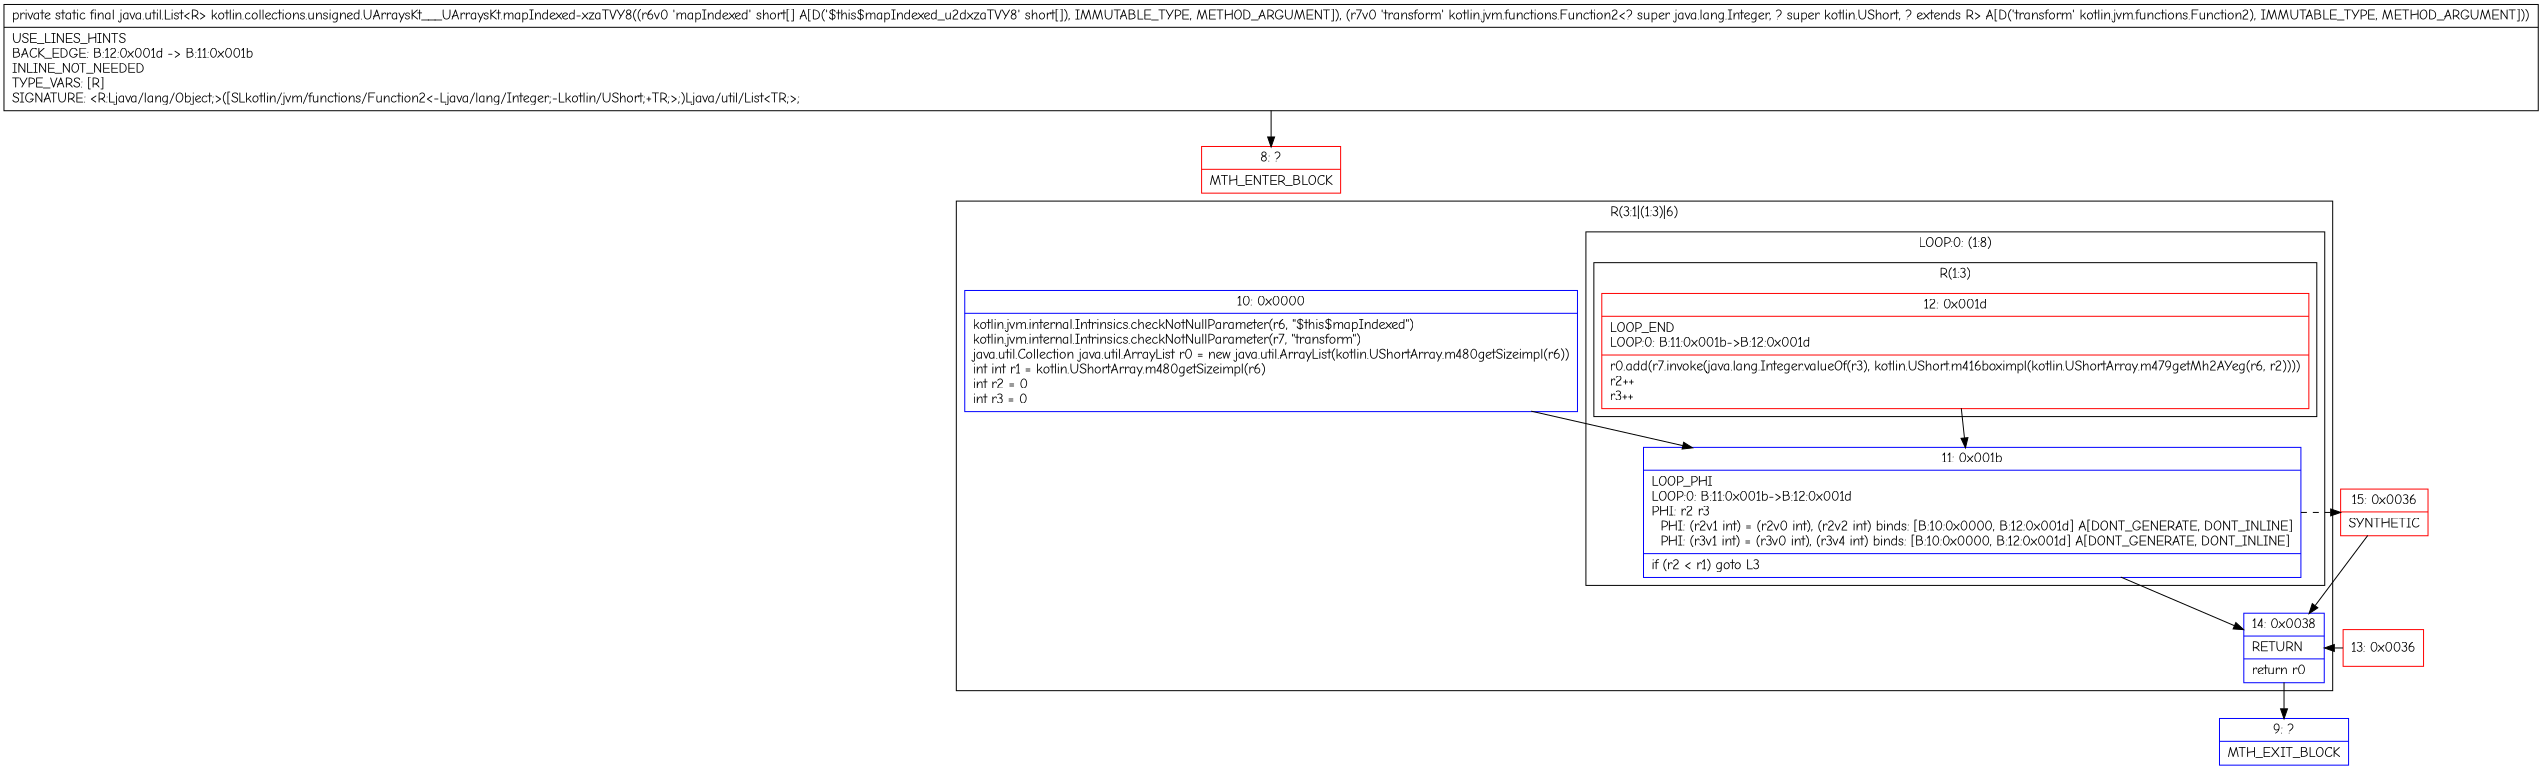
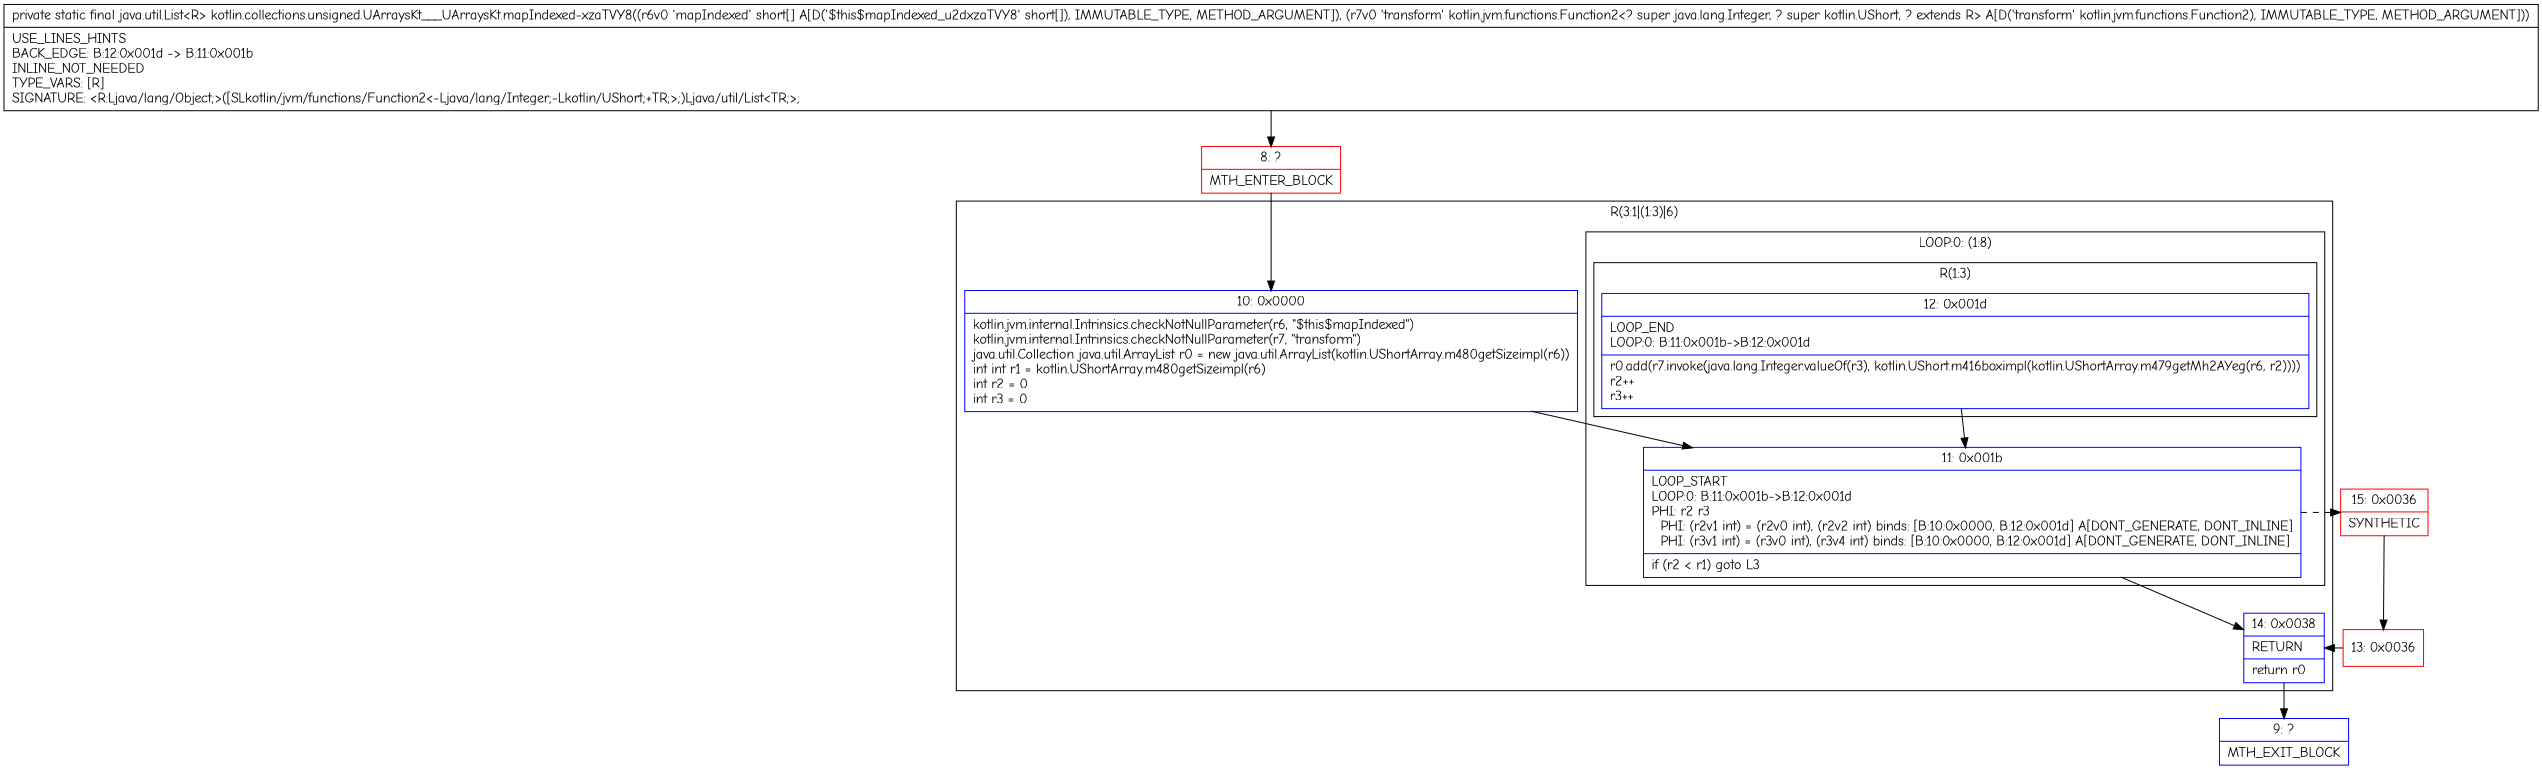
none -> (1271, 237)
(1955, 351) -> (1955, 351)
(1682, 482) -> (1690, 482)
(2341, 571) -> (2384, 578)
